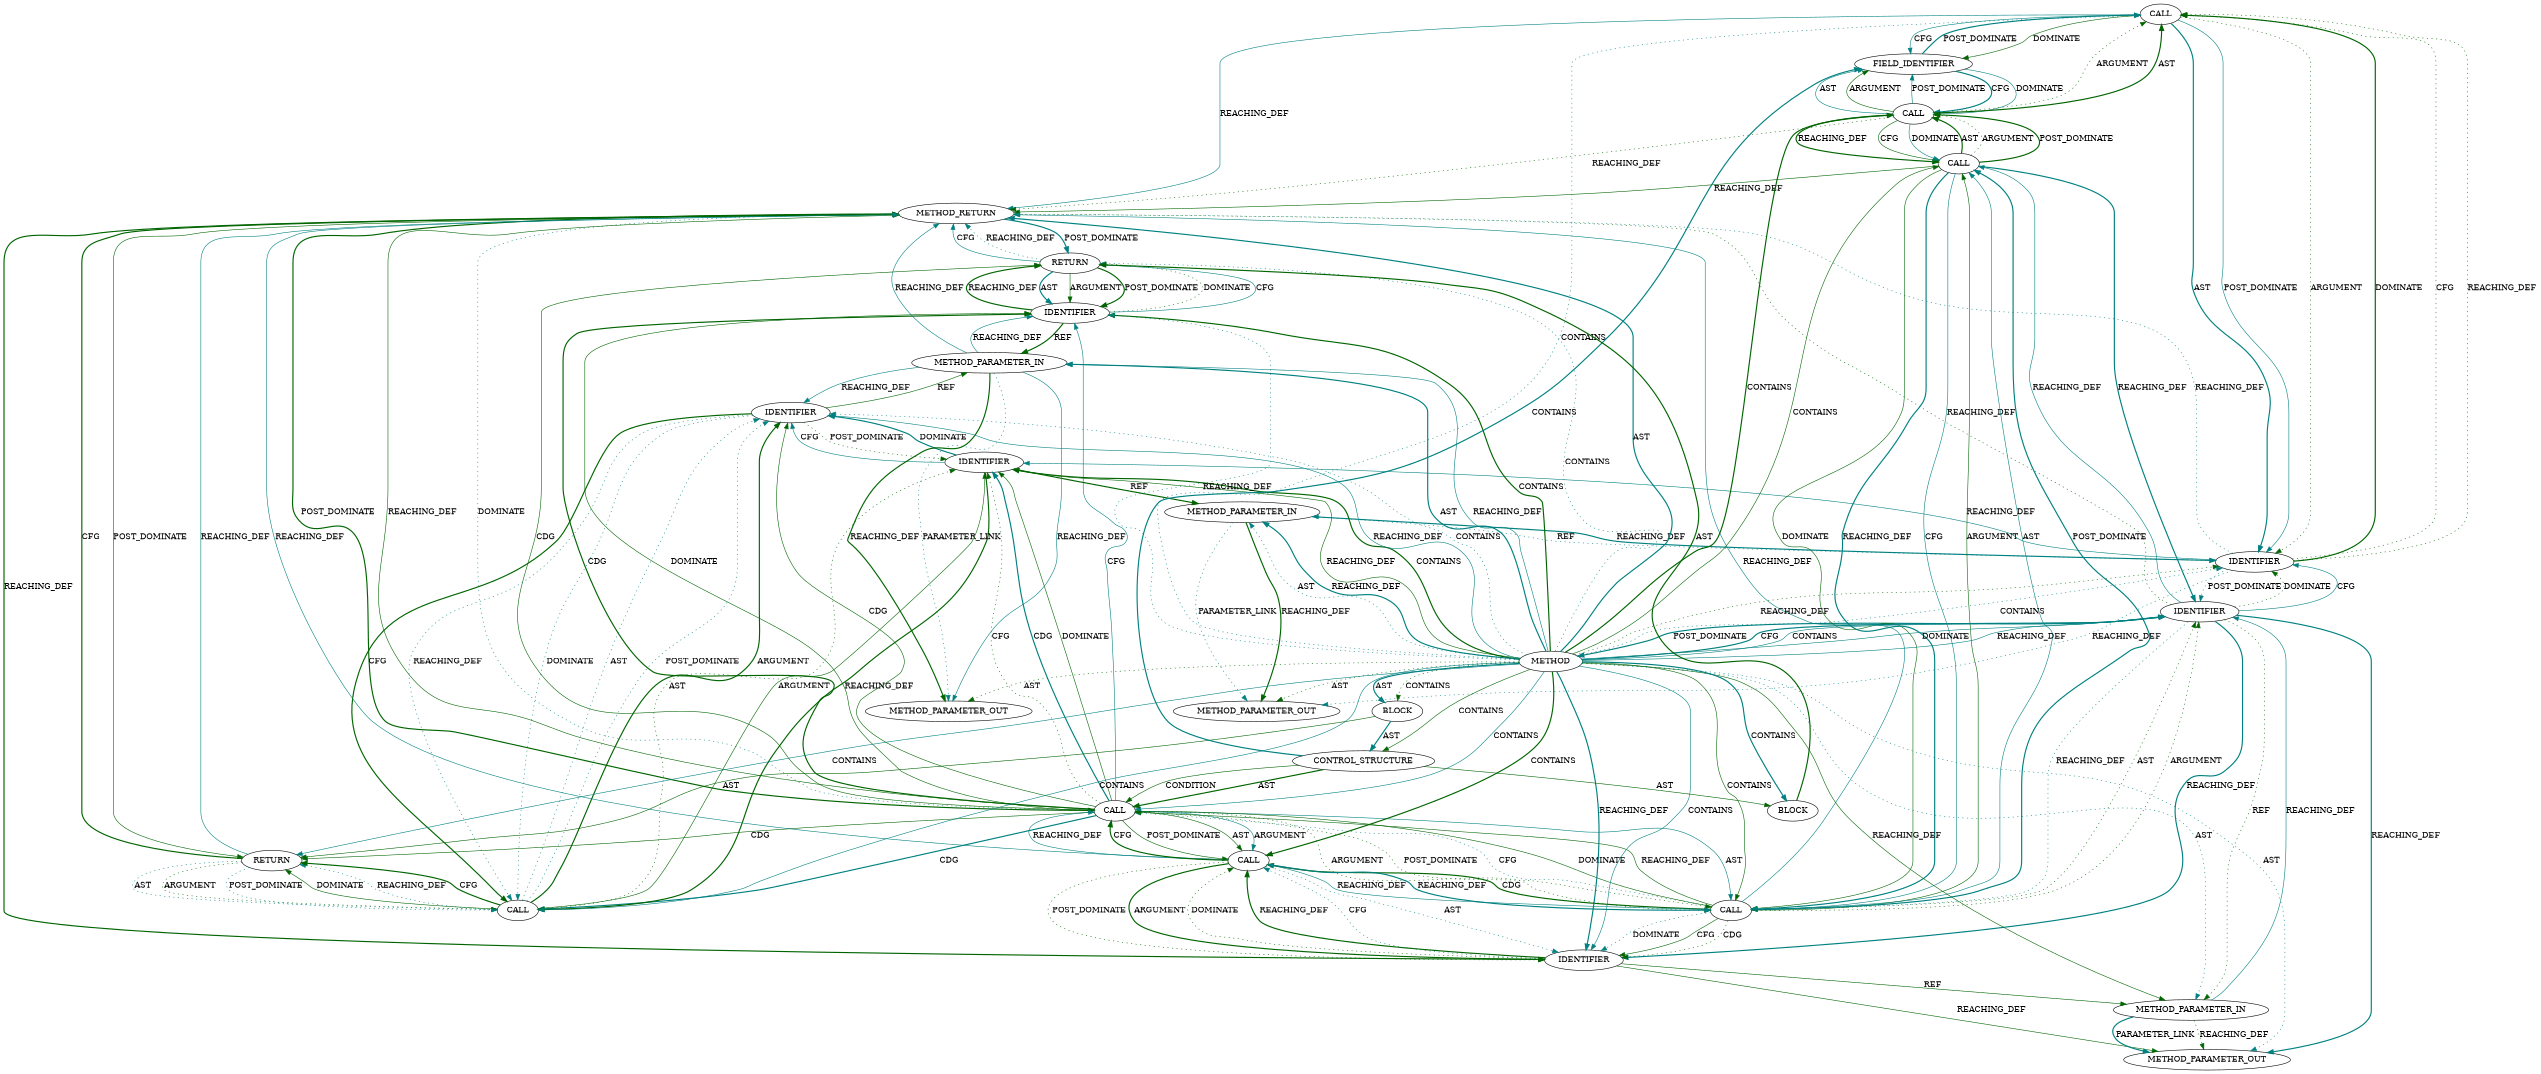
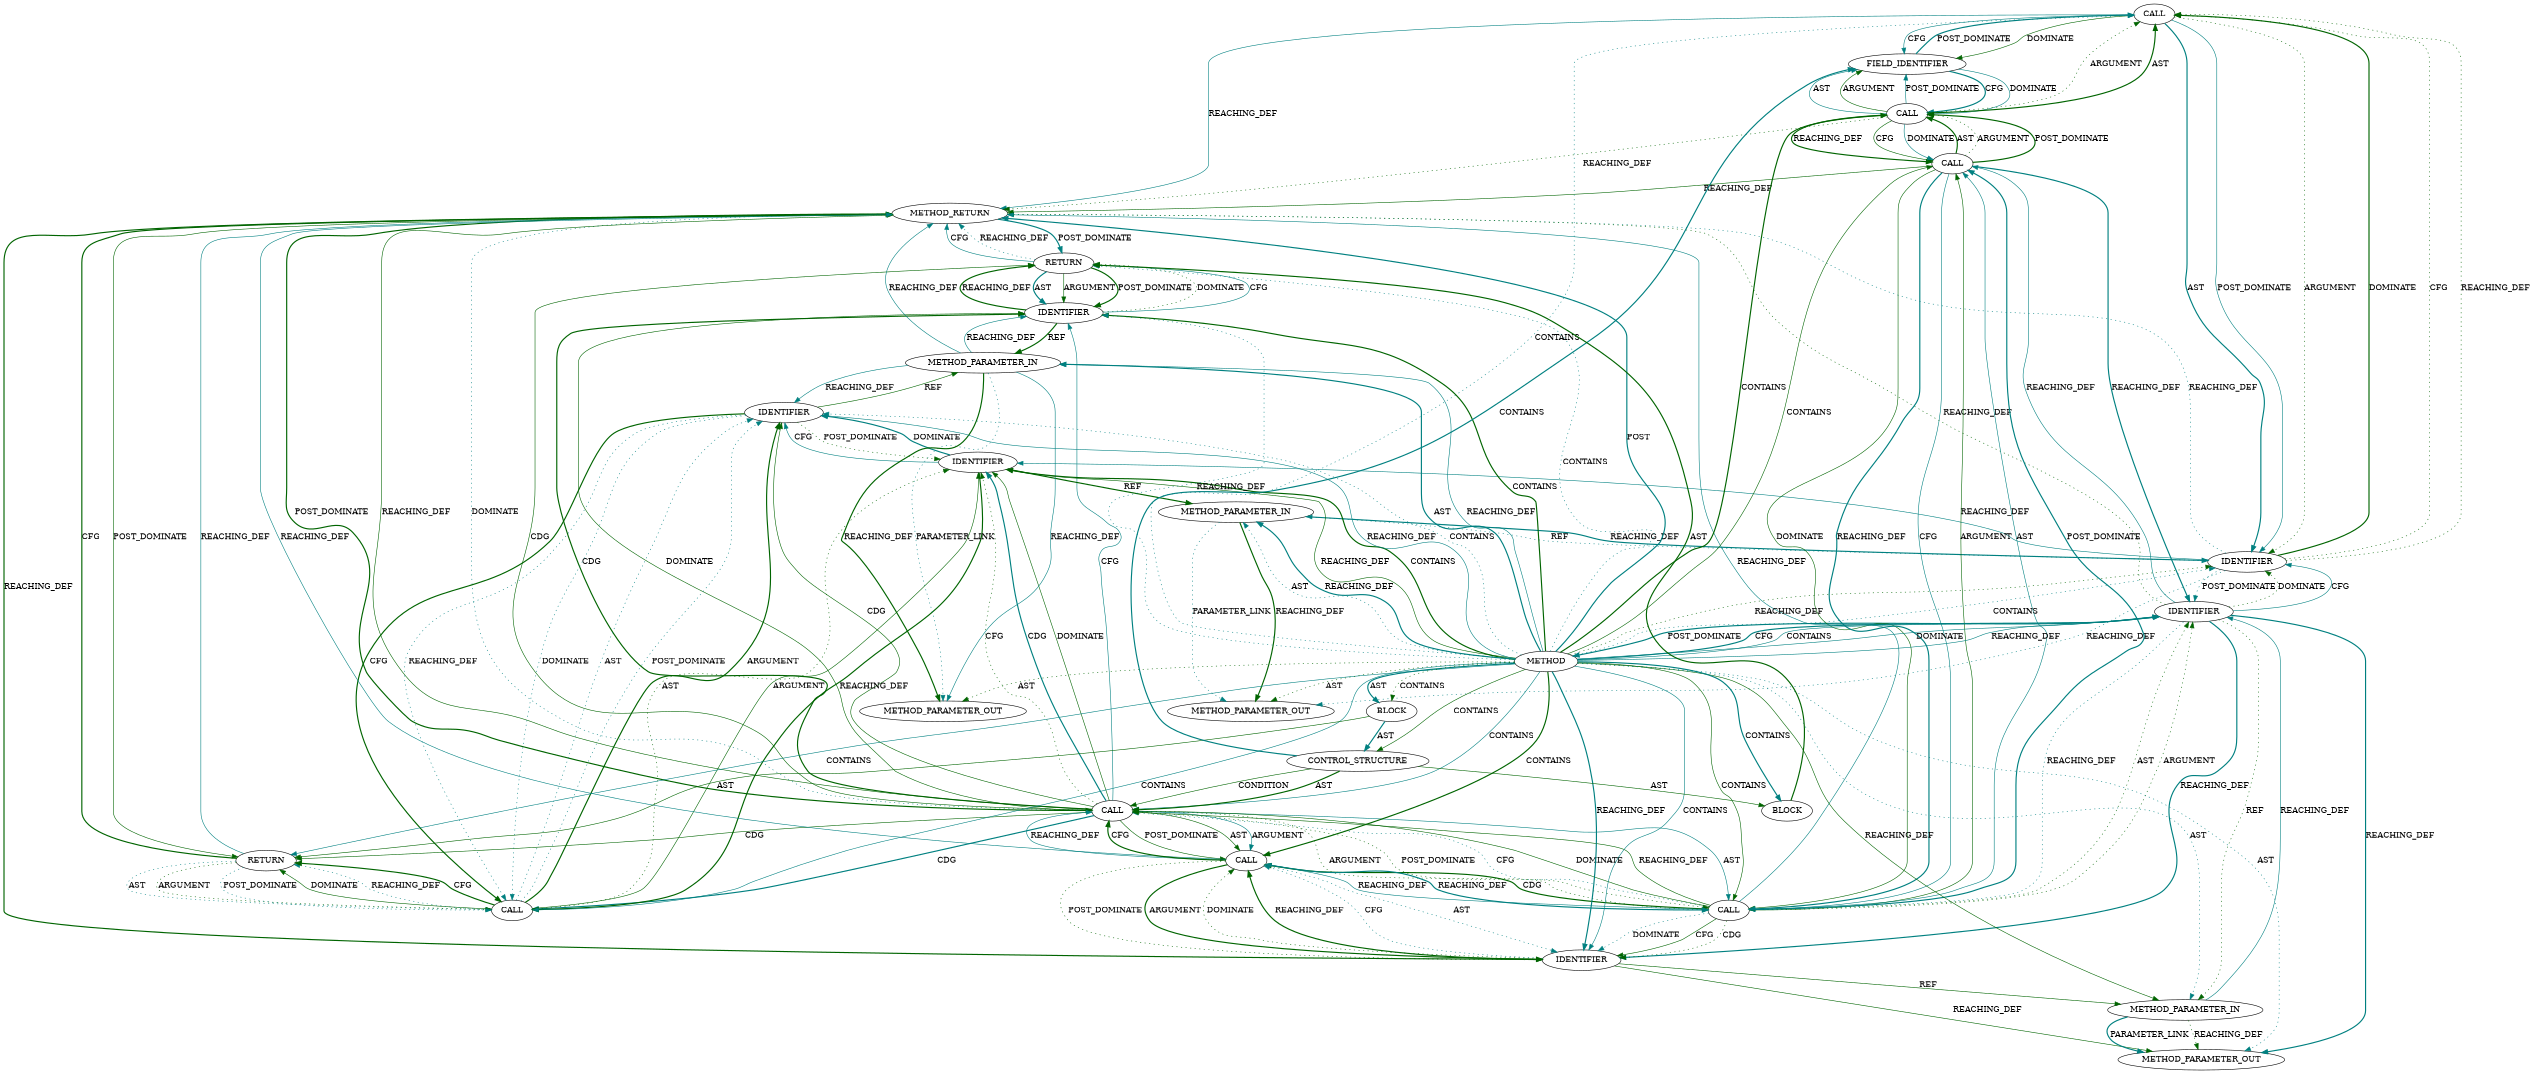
(1641, 437) -> (1638, 437)
